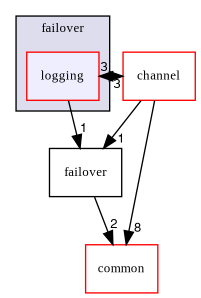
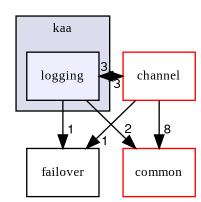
(63, 29) -> (63, 29)
(63, 76) -> (63, 76)
(101, 215) -> (106, 120)
